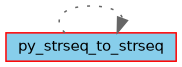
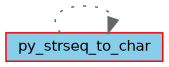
(91, 47) -> (84, 47)
